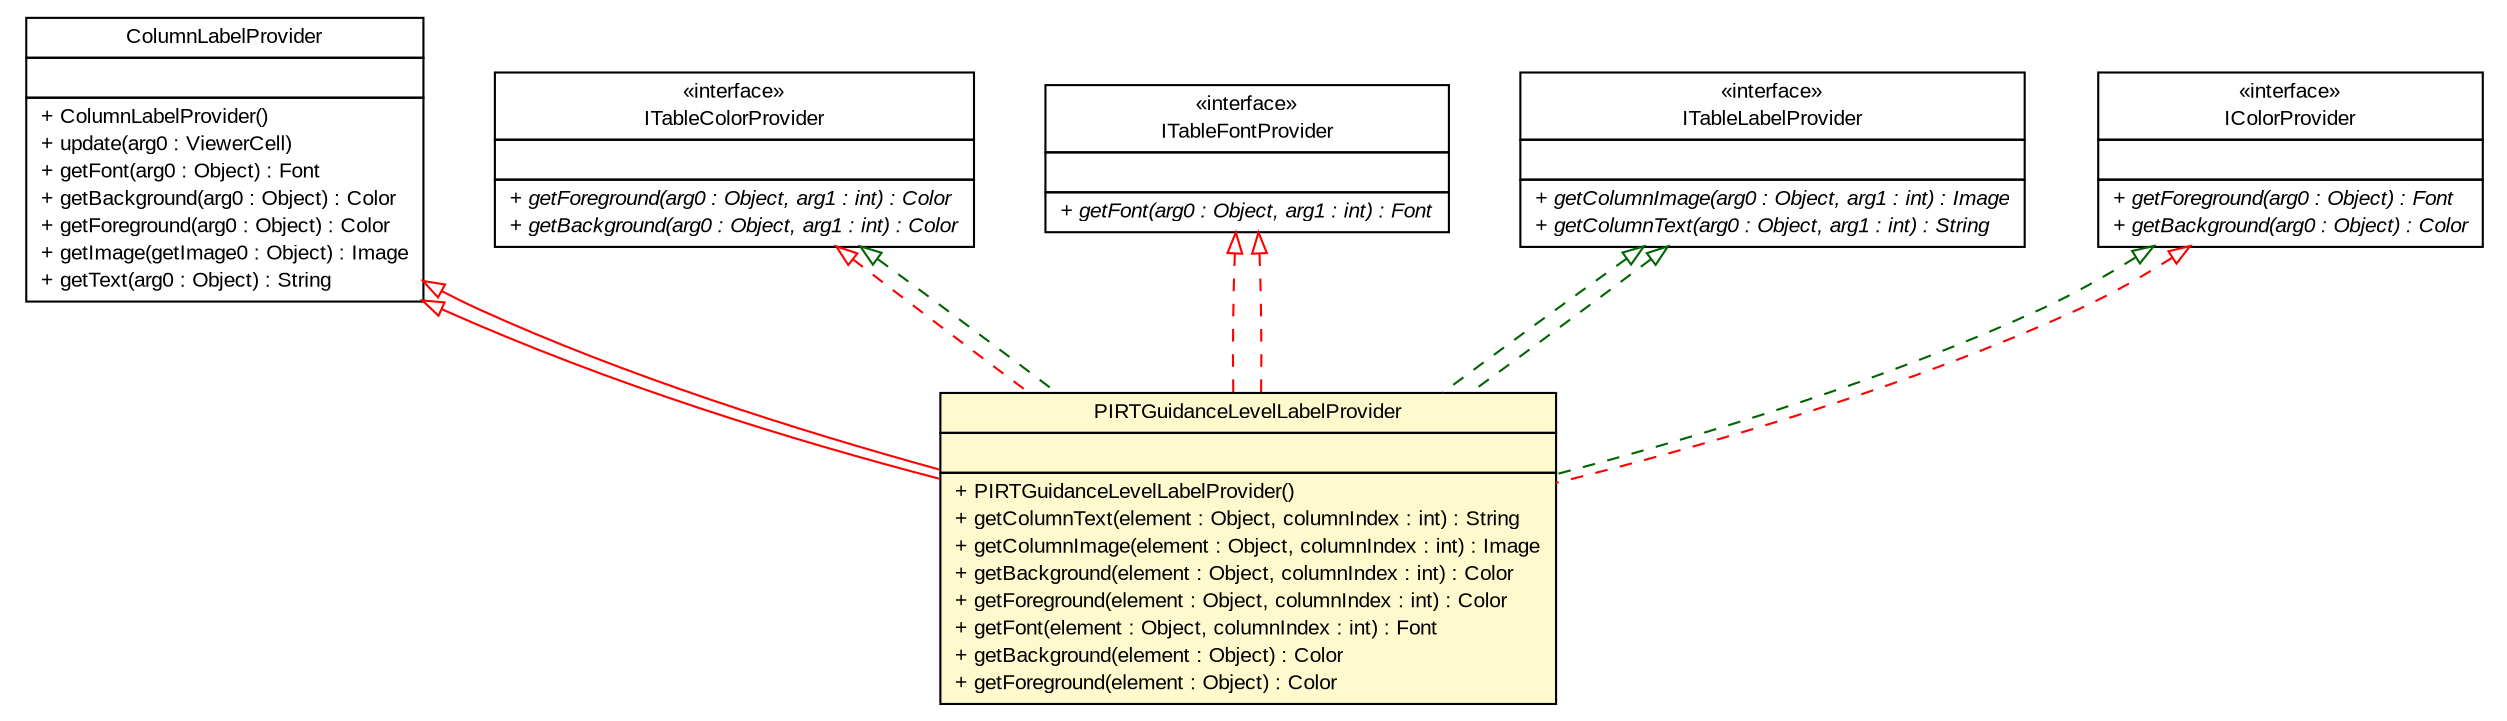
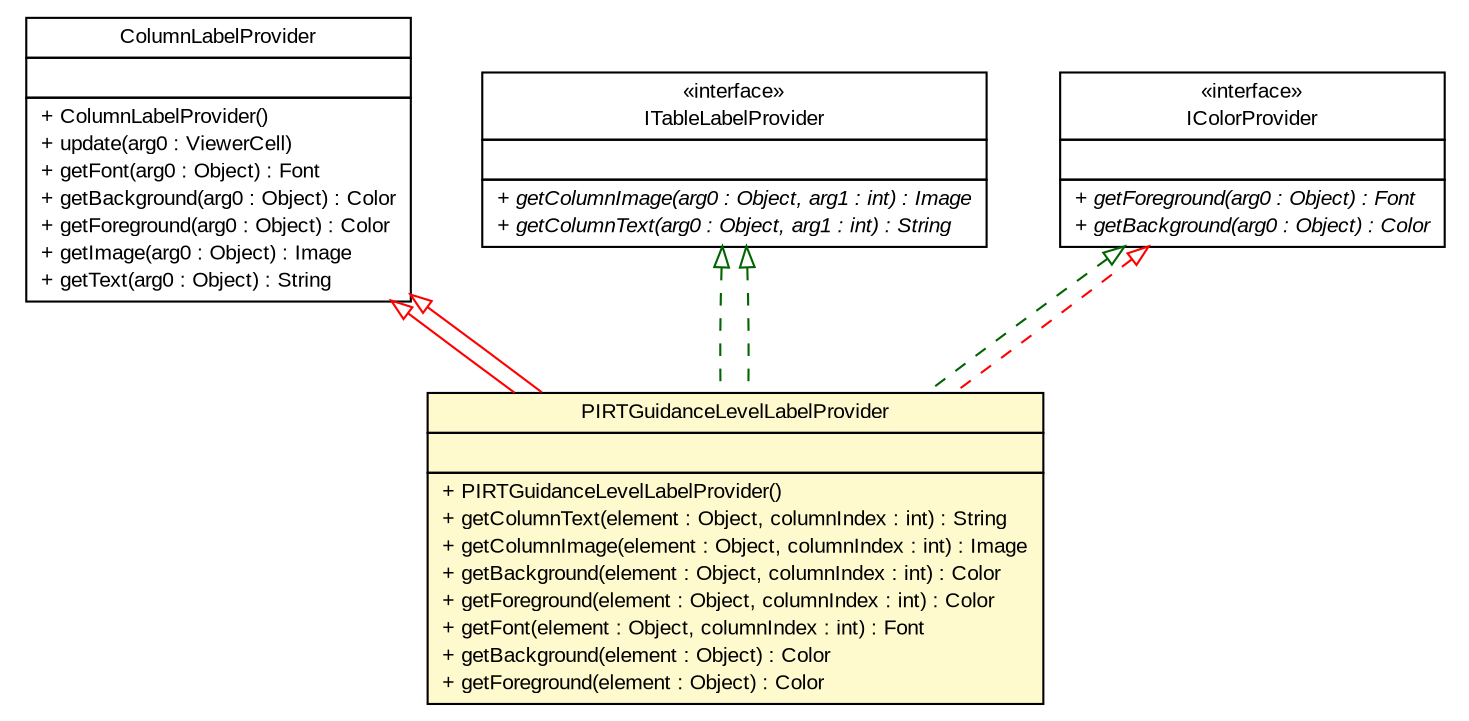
(734, 159) -> none
(1247, 159) -> none
(225, 253) -> (196, 253)
